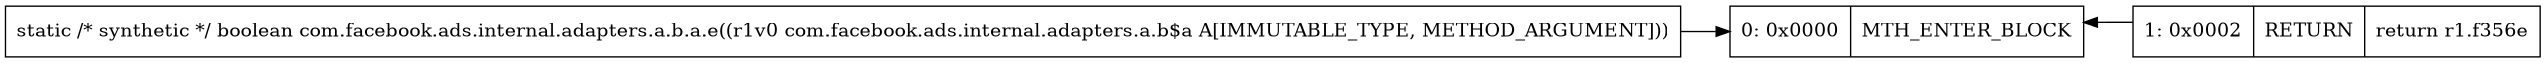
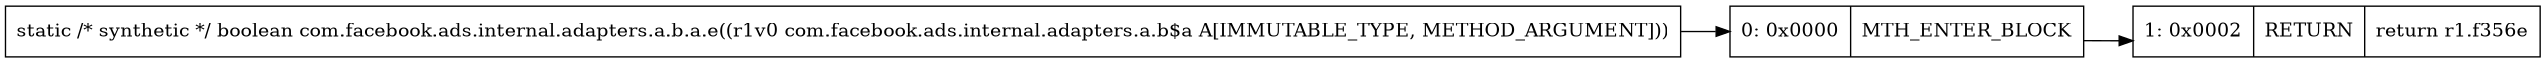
(2115, 22) -> (2101, 41)
